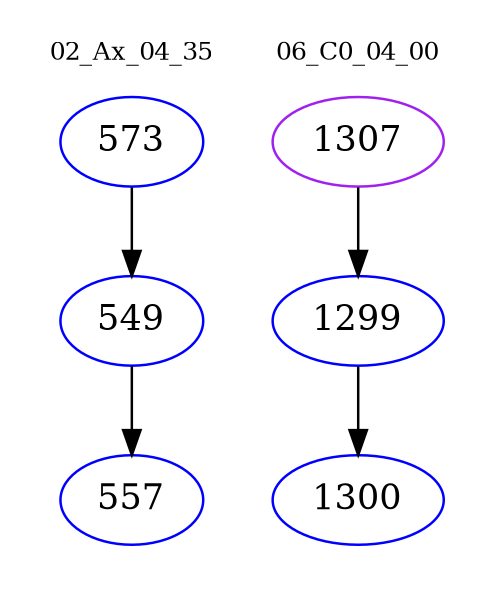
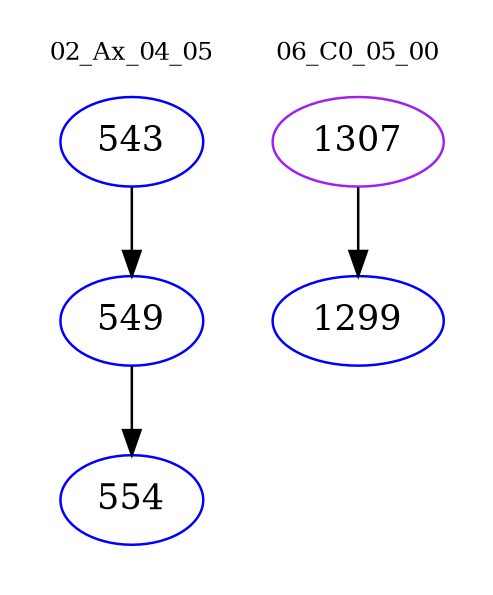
(132, 53) -> (132, 53)
(358, 53) -> (358, 53)
(132, 142) -> (132, 142)
(132, 500) -> (132, 500)
(358, 500) -> none
